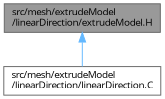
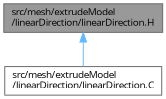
(82, 18) -> (83, 18)
